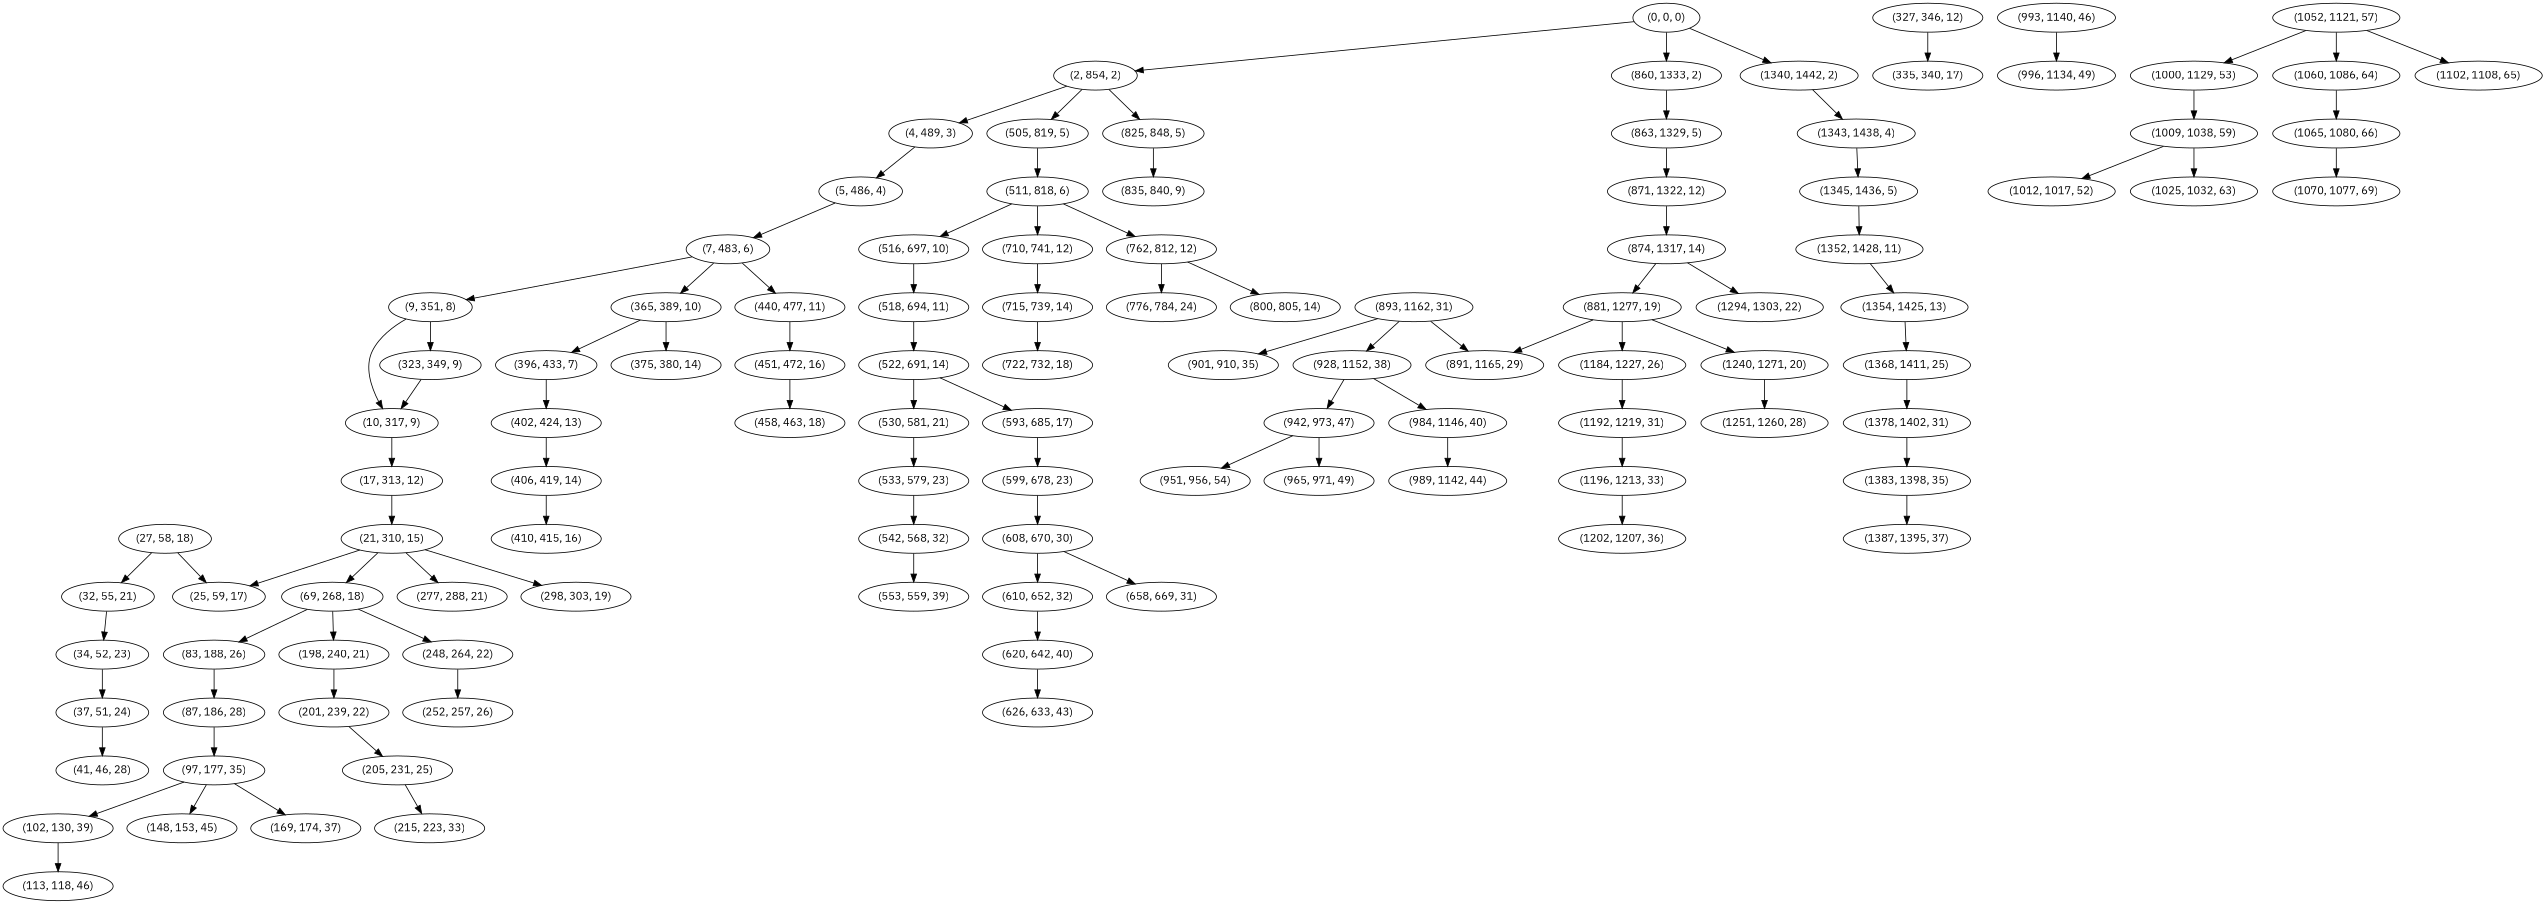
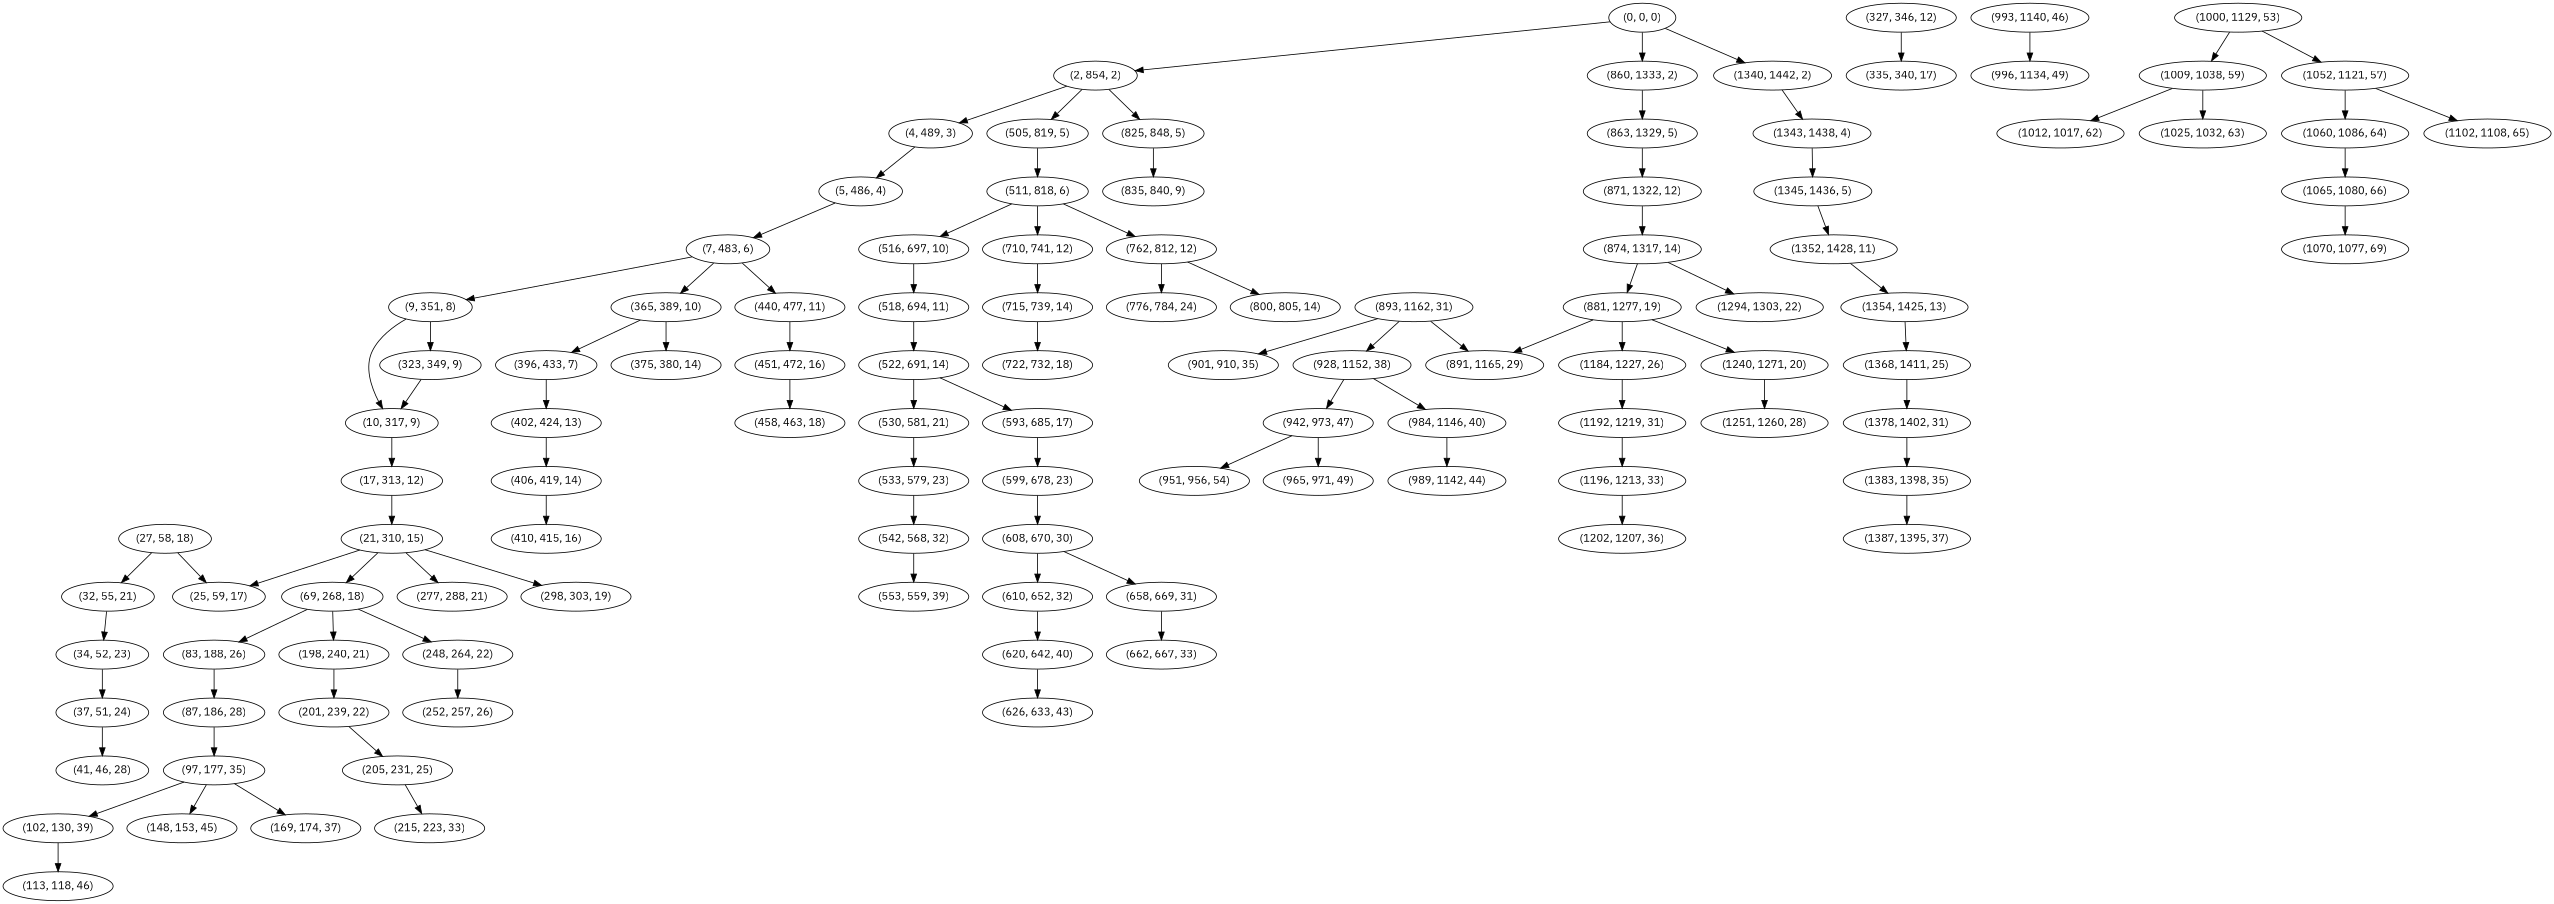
(2269, 45) -> (2288, 45)
(2052, 191) -> (2060, 133)
none -> (1161, 655)
